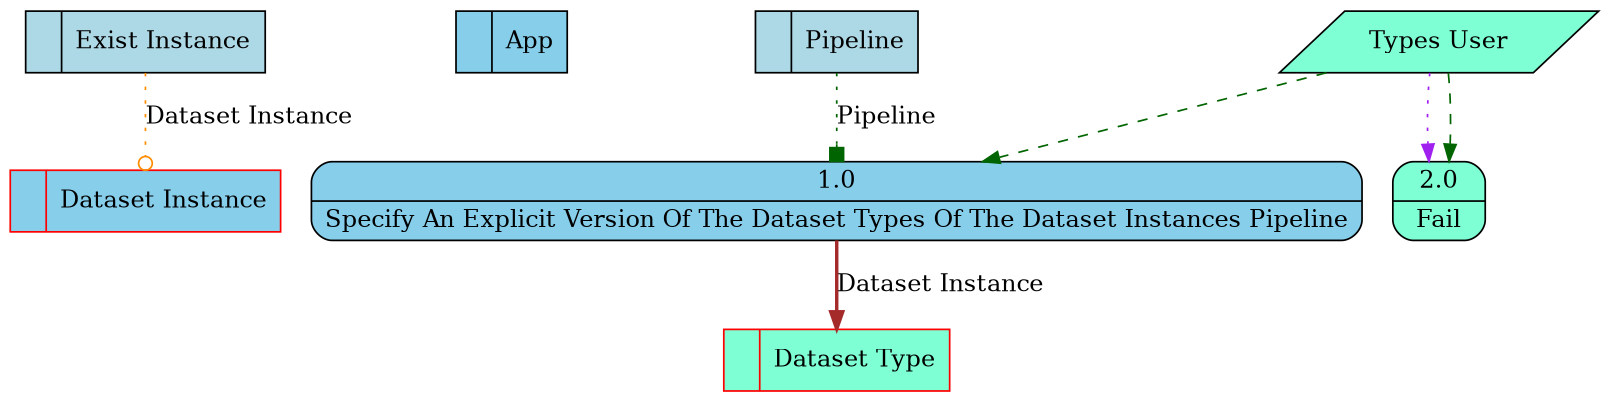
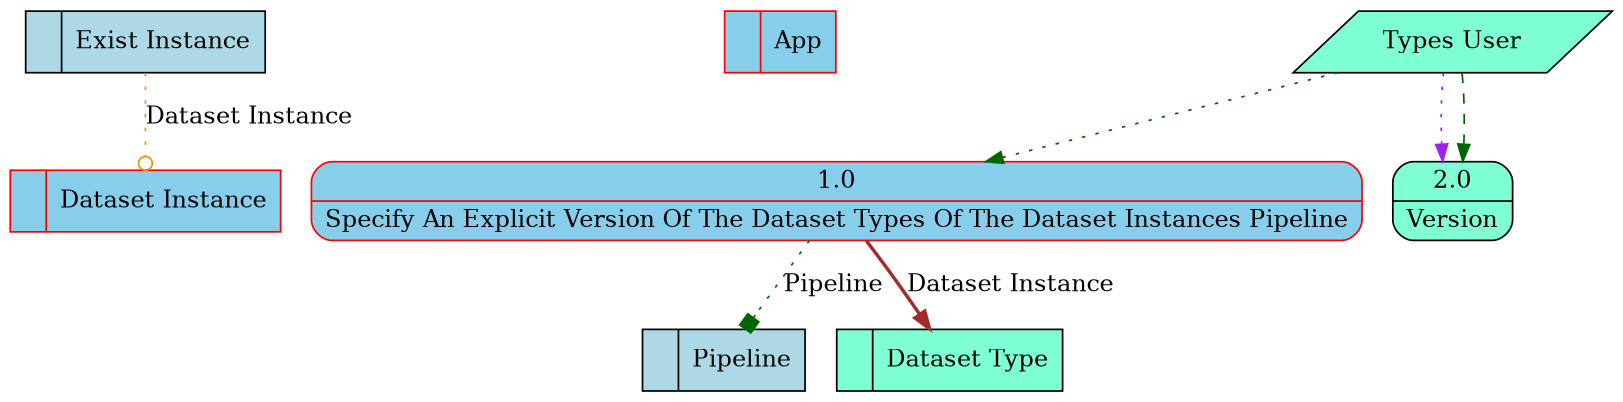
(512, 42) -> (780, 42)
(837, 108) -> (783, 277)
(1163, 115) -> (1170, 115)
(837, 201) -> (837, 201)
(1439, 220) -> (1453, 220)
(837, 360) -> (950, 360)
